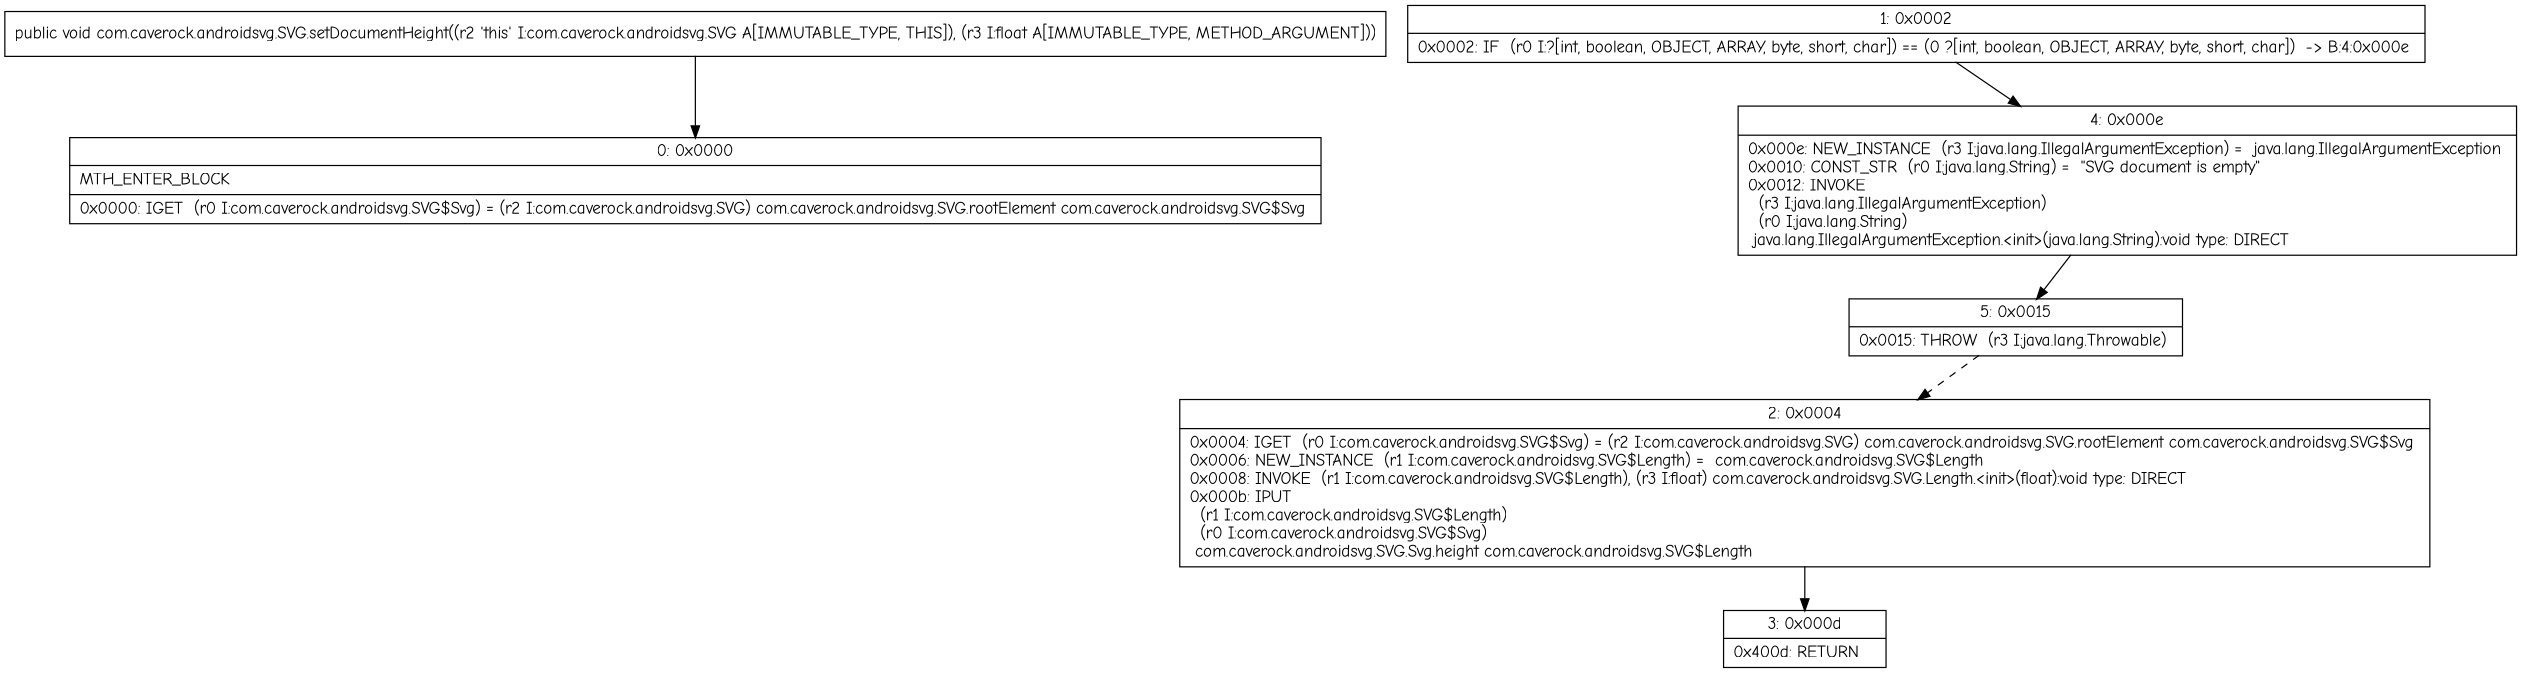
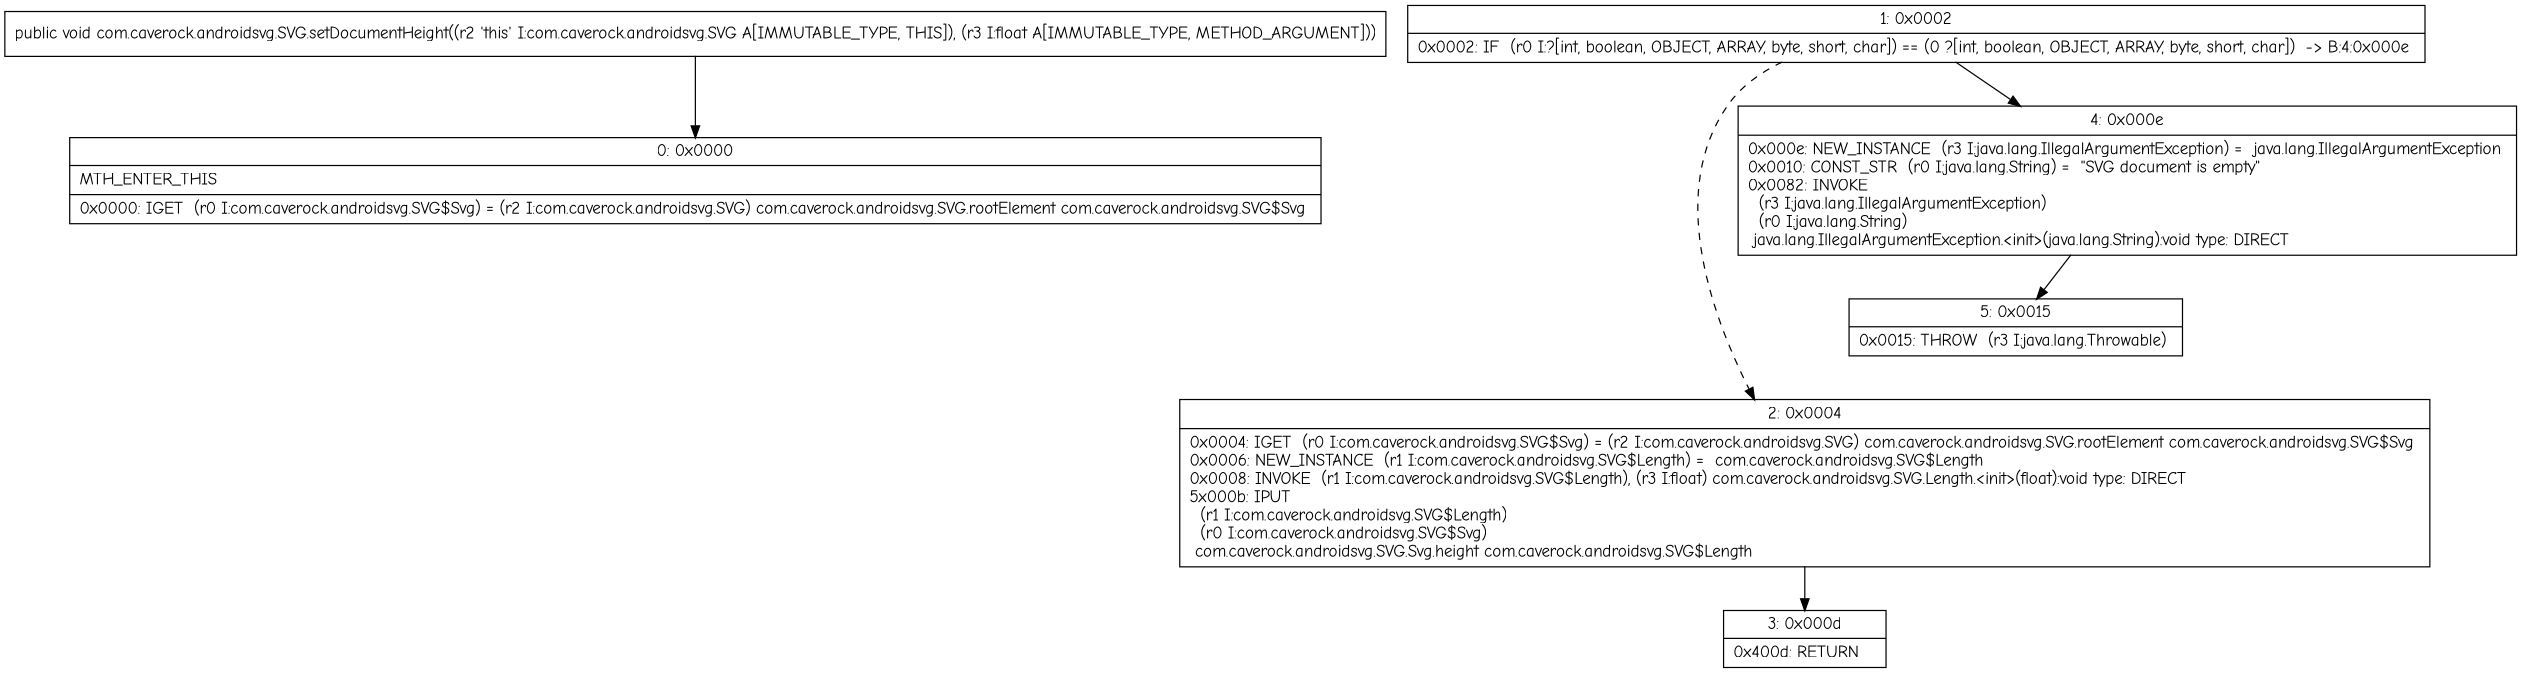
(155, 179) -> (149, 179)
(1812, 186) -> (1814, 186)
(1953, 374) -> (1698, 213)
(1246, 497) -> (1246, 497)
